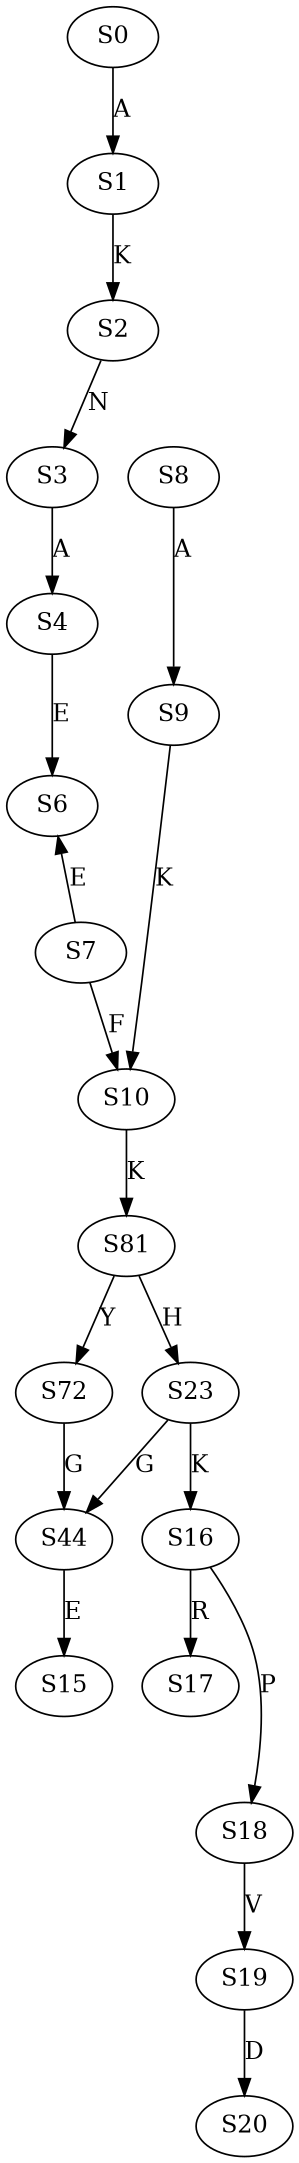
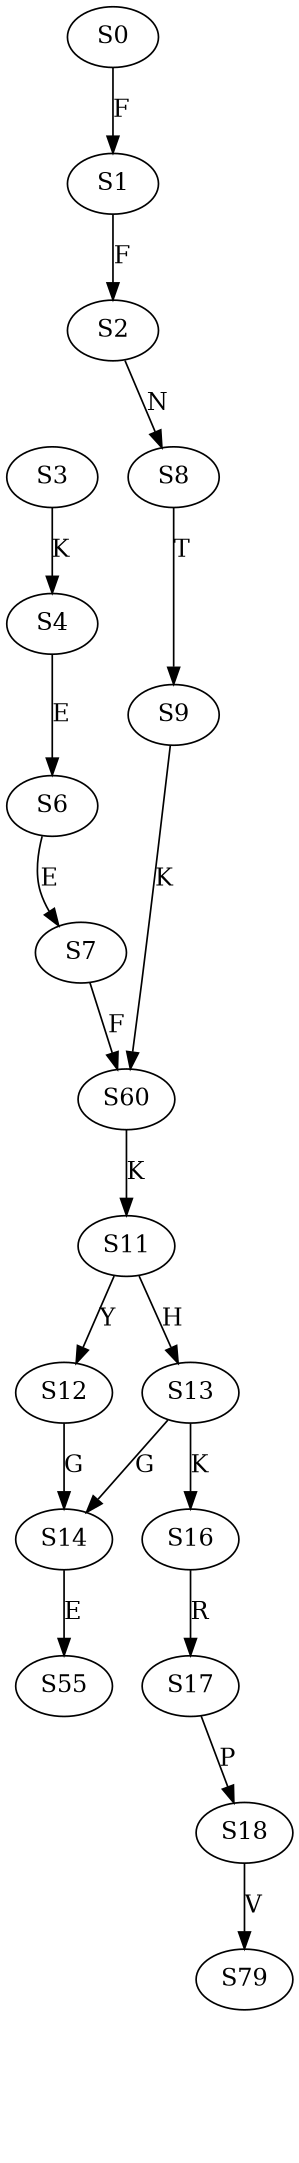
(121, 110) -> (121, 110)
(122, 257) -> (122, 257)
(86, 396) -> (140, 396)
(61, 551) -> (61, 551)
(182, 551) -> (182, 551)
(68, 888) -> (38, 875)
(126, 1099) -> (126, 1099)
(126, 1246) -> (126, 1246)
(64, 1393) -> (64, 1393)
(191, 1393) -> (191, 1393)
(64, 1539) -> (64, 1539)
(258, 1671) -> (215, 1752)
(64, 1686) -> (64, 1686)
(244, 1979) -> (244, 1979)
(244, 2126) -> none
